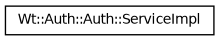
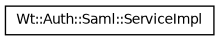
(110, 20) -> (110, 20)
